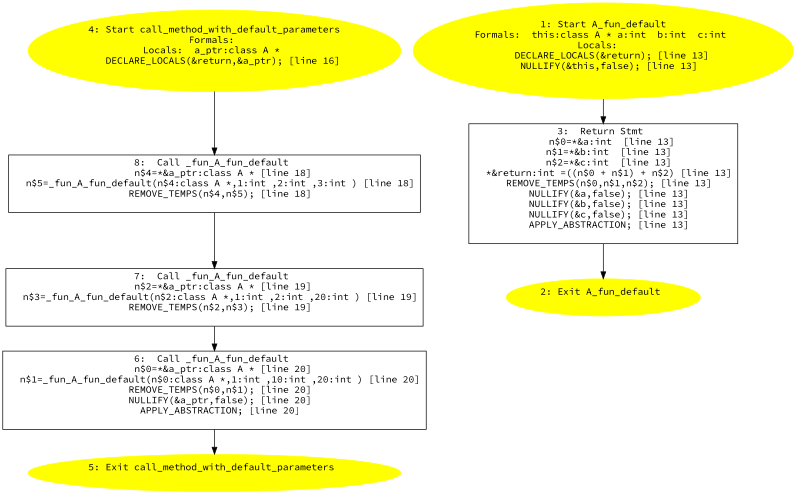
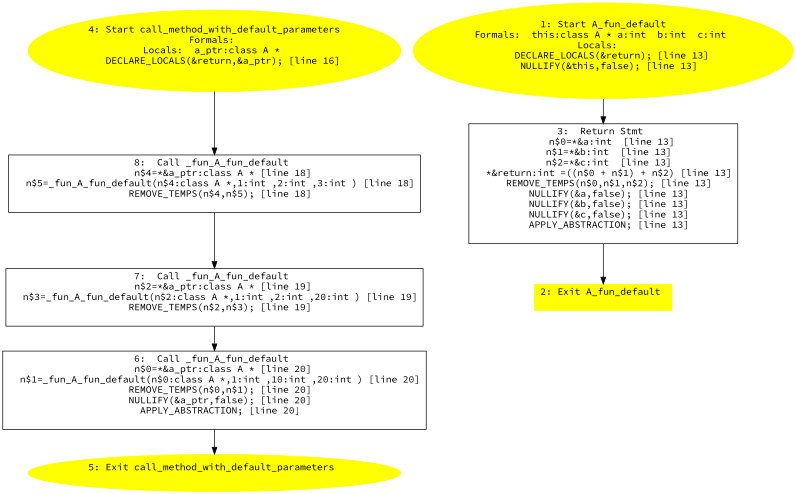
(603, 297) -> (603, 297)
